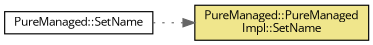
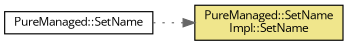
(282, 23) -> (269, 23)
